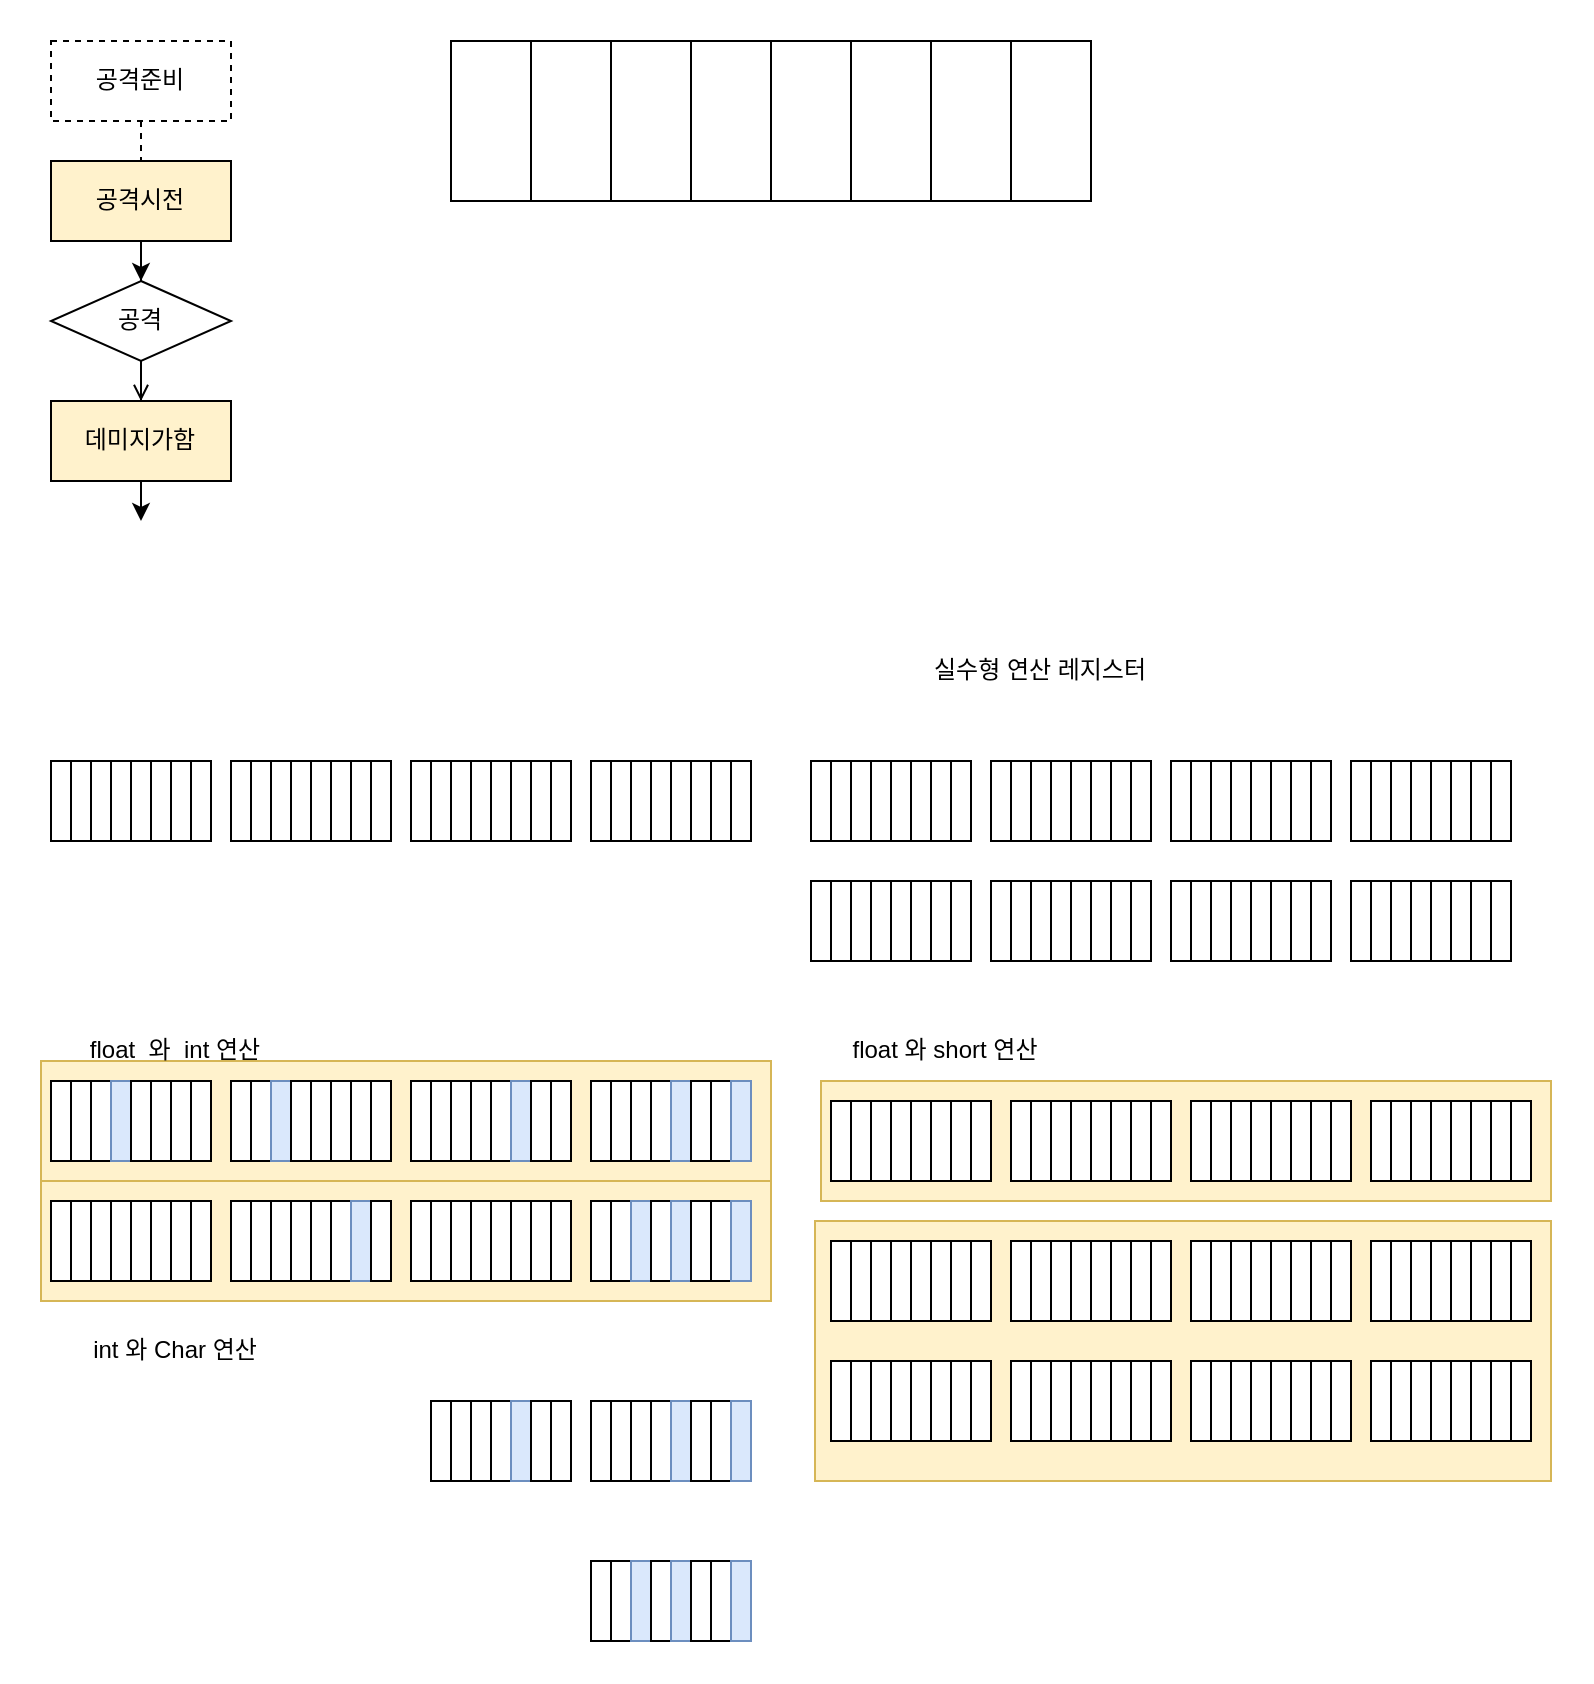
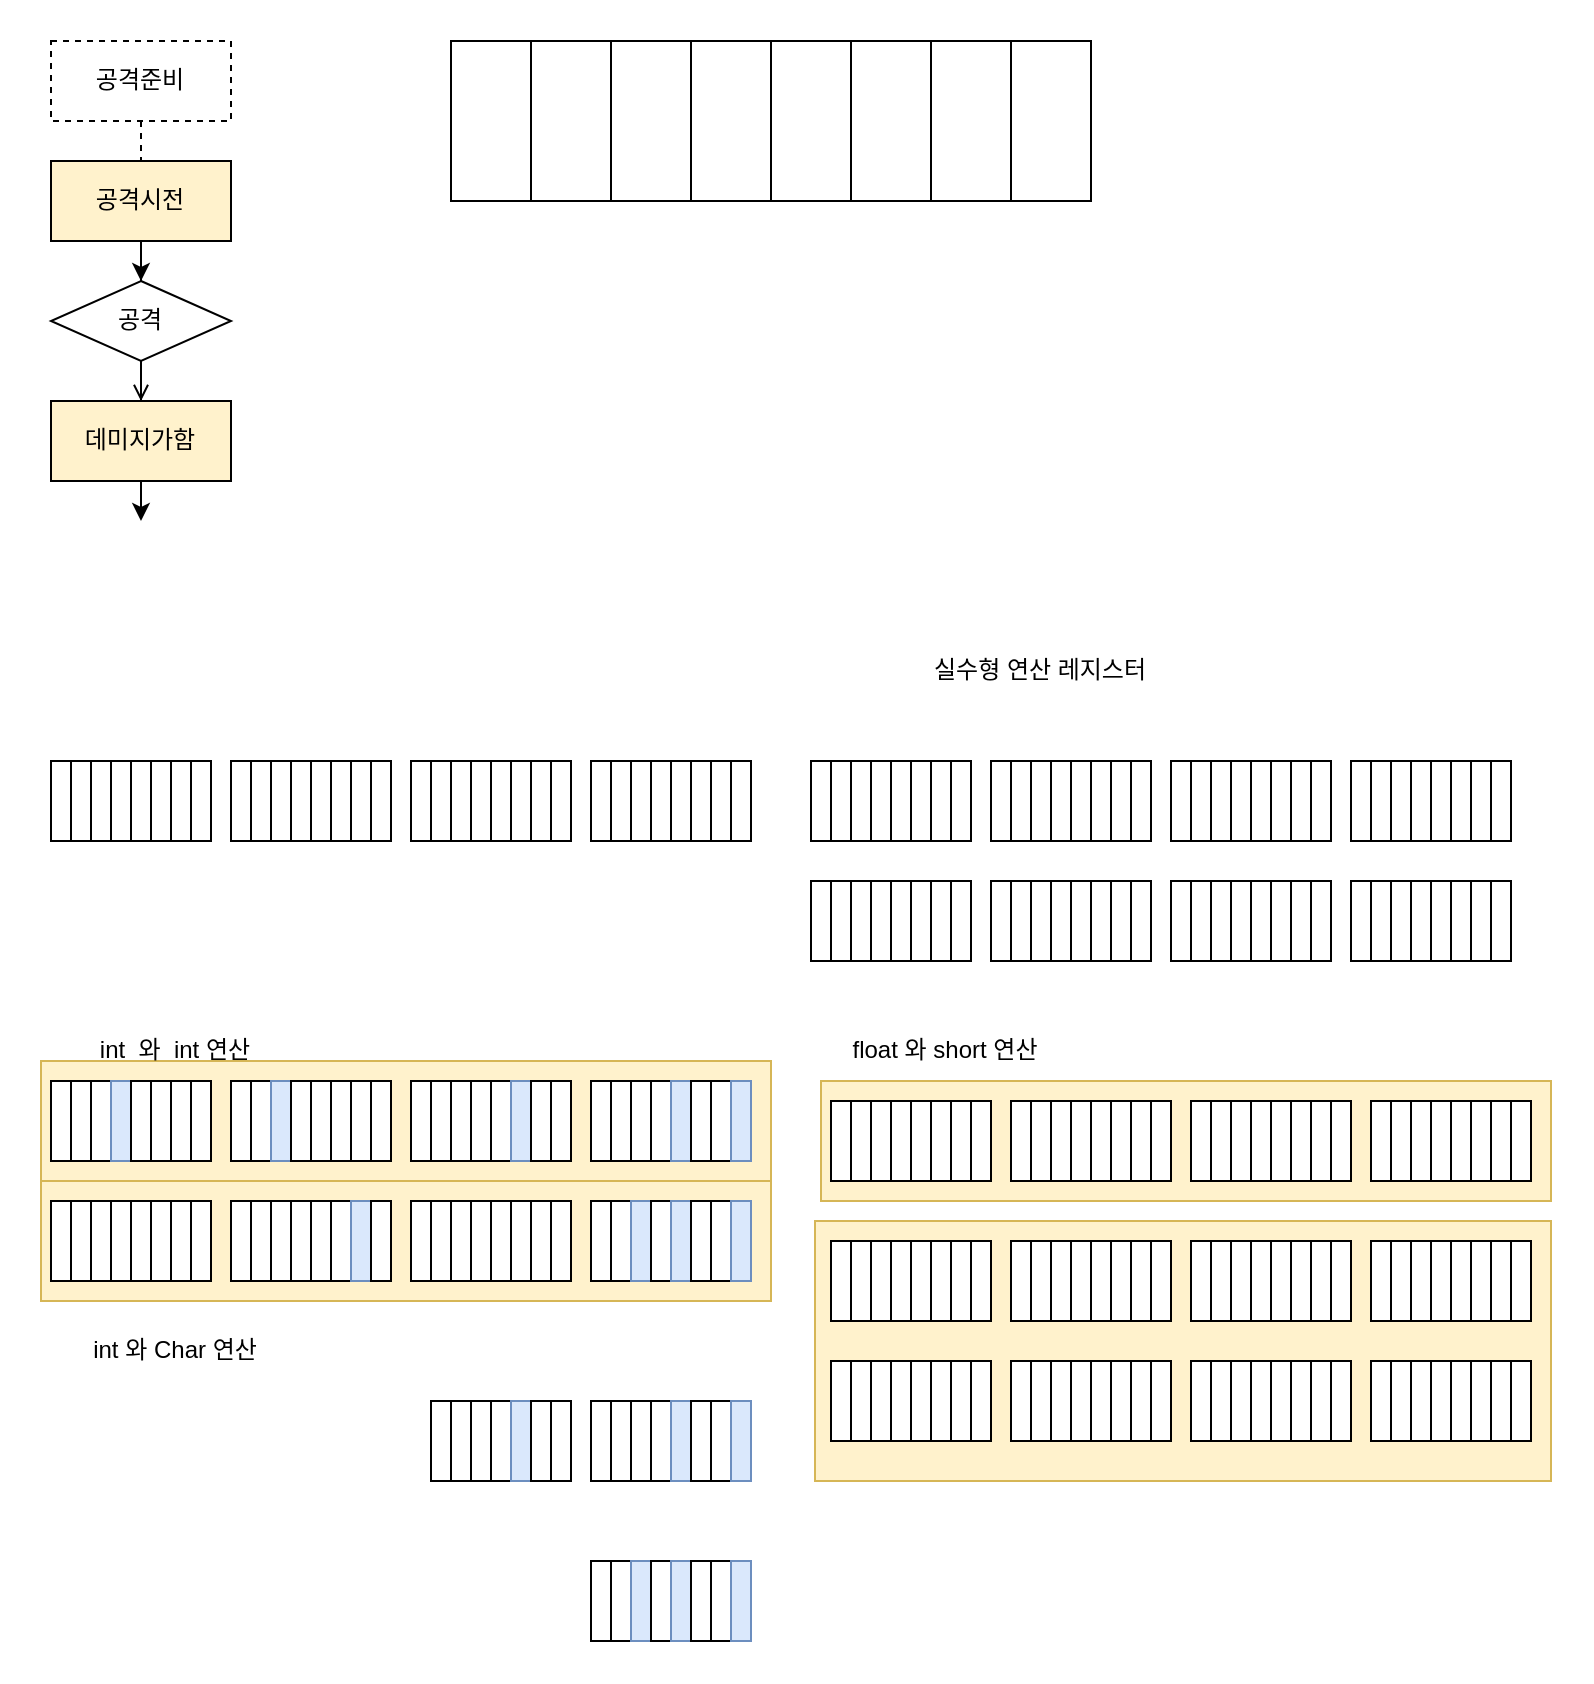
(176, 1051) -> (176, 1051)
